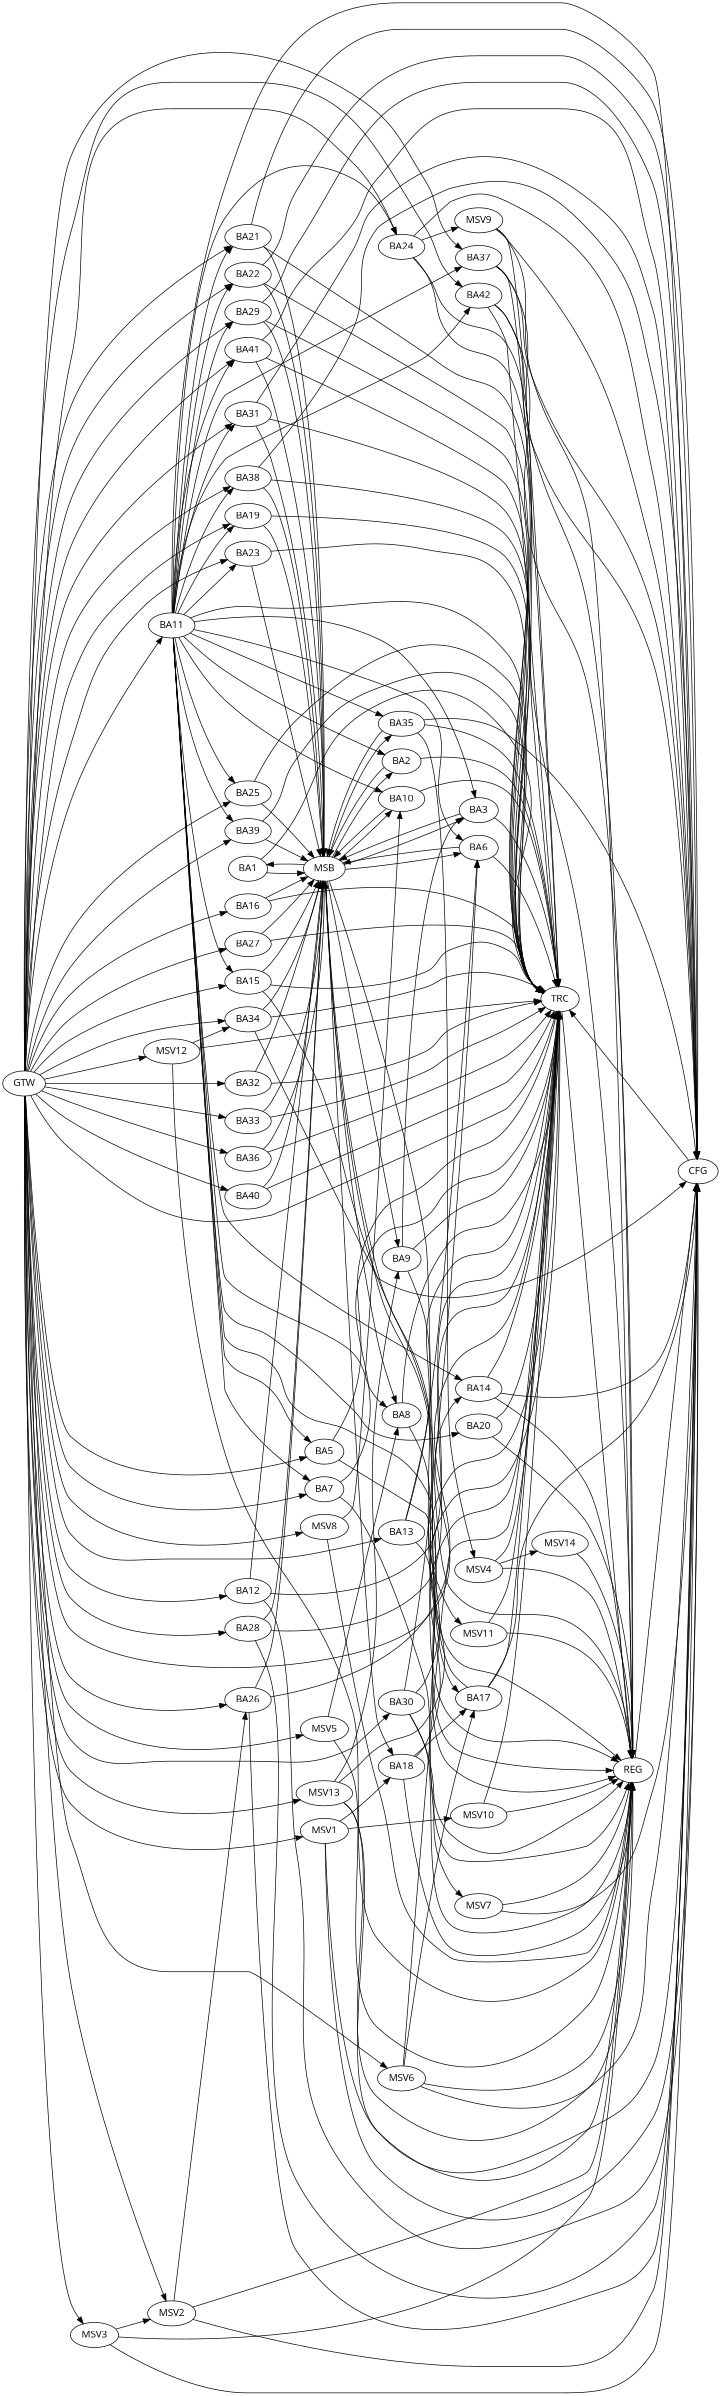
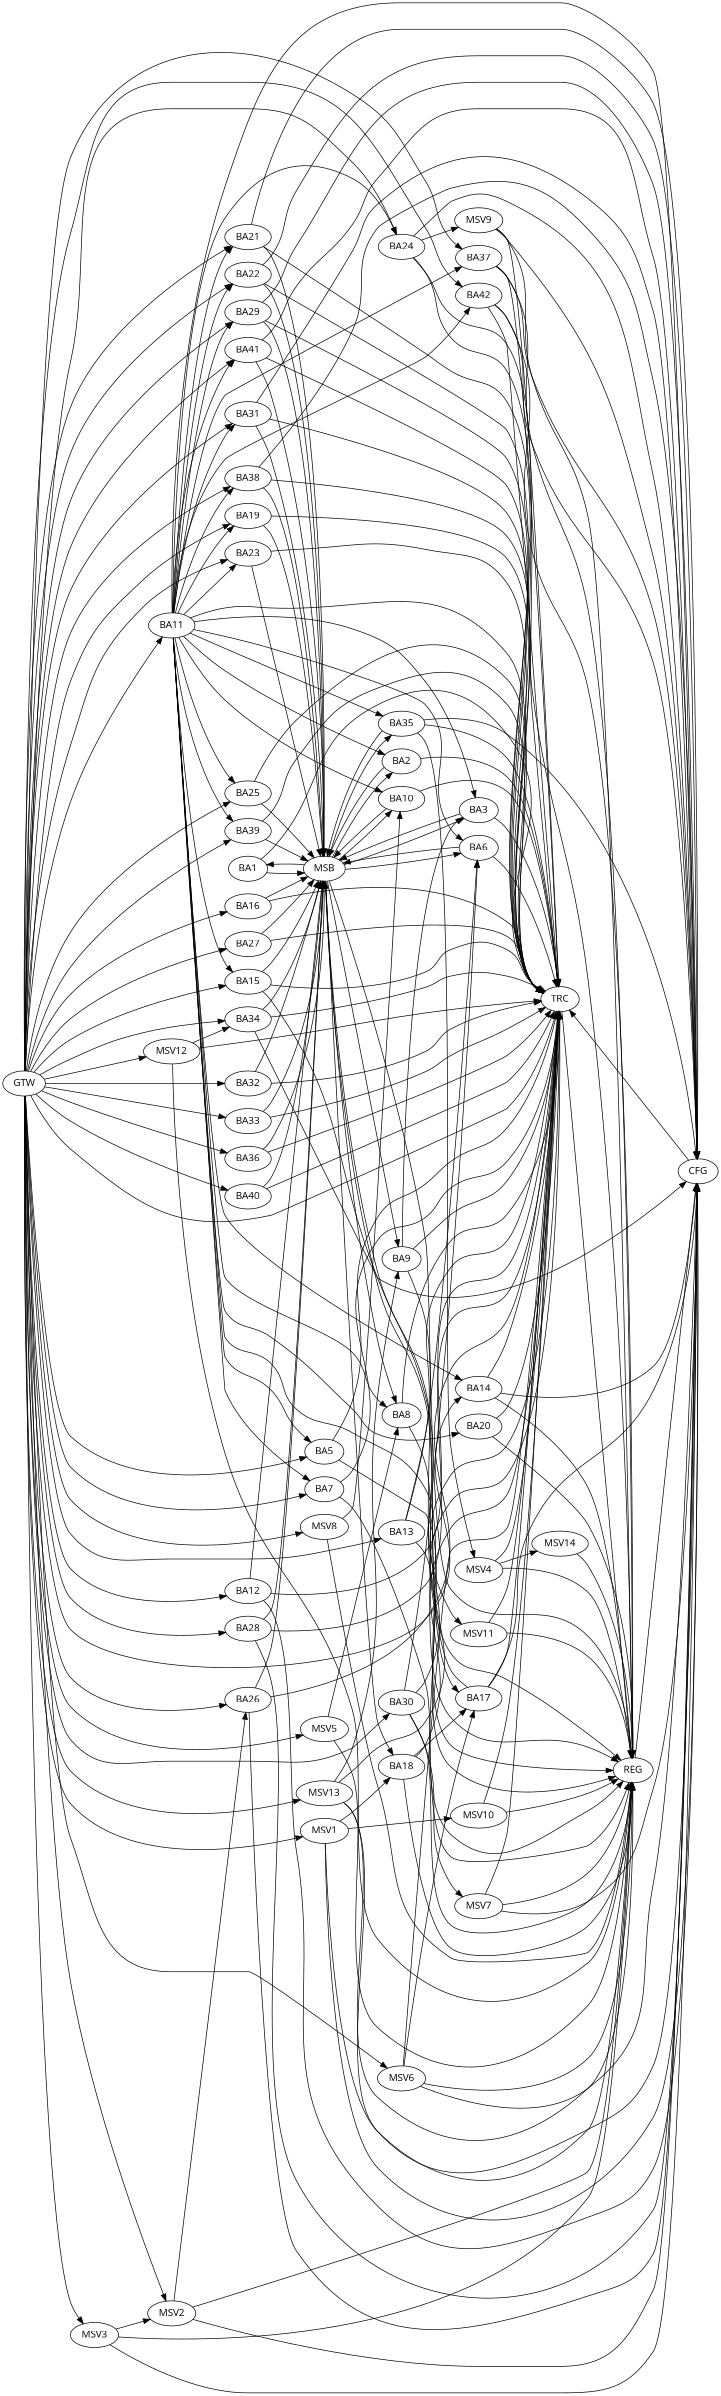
none -> (521, 1656)
